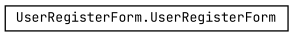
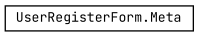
(147, 18) -> (99, 18)
